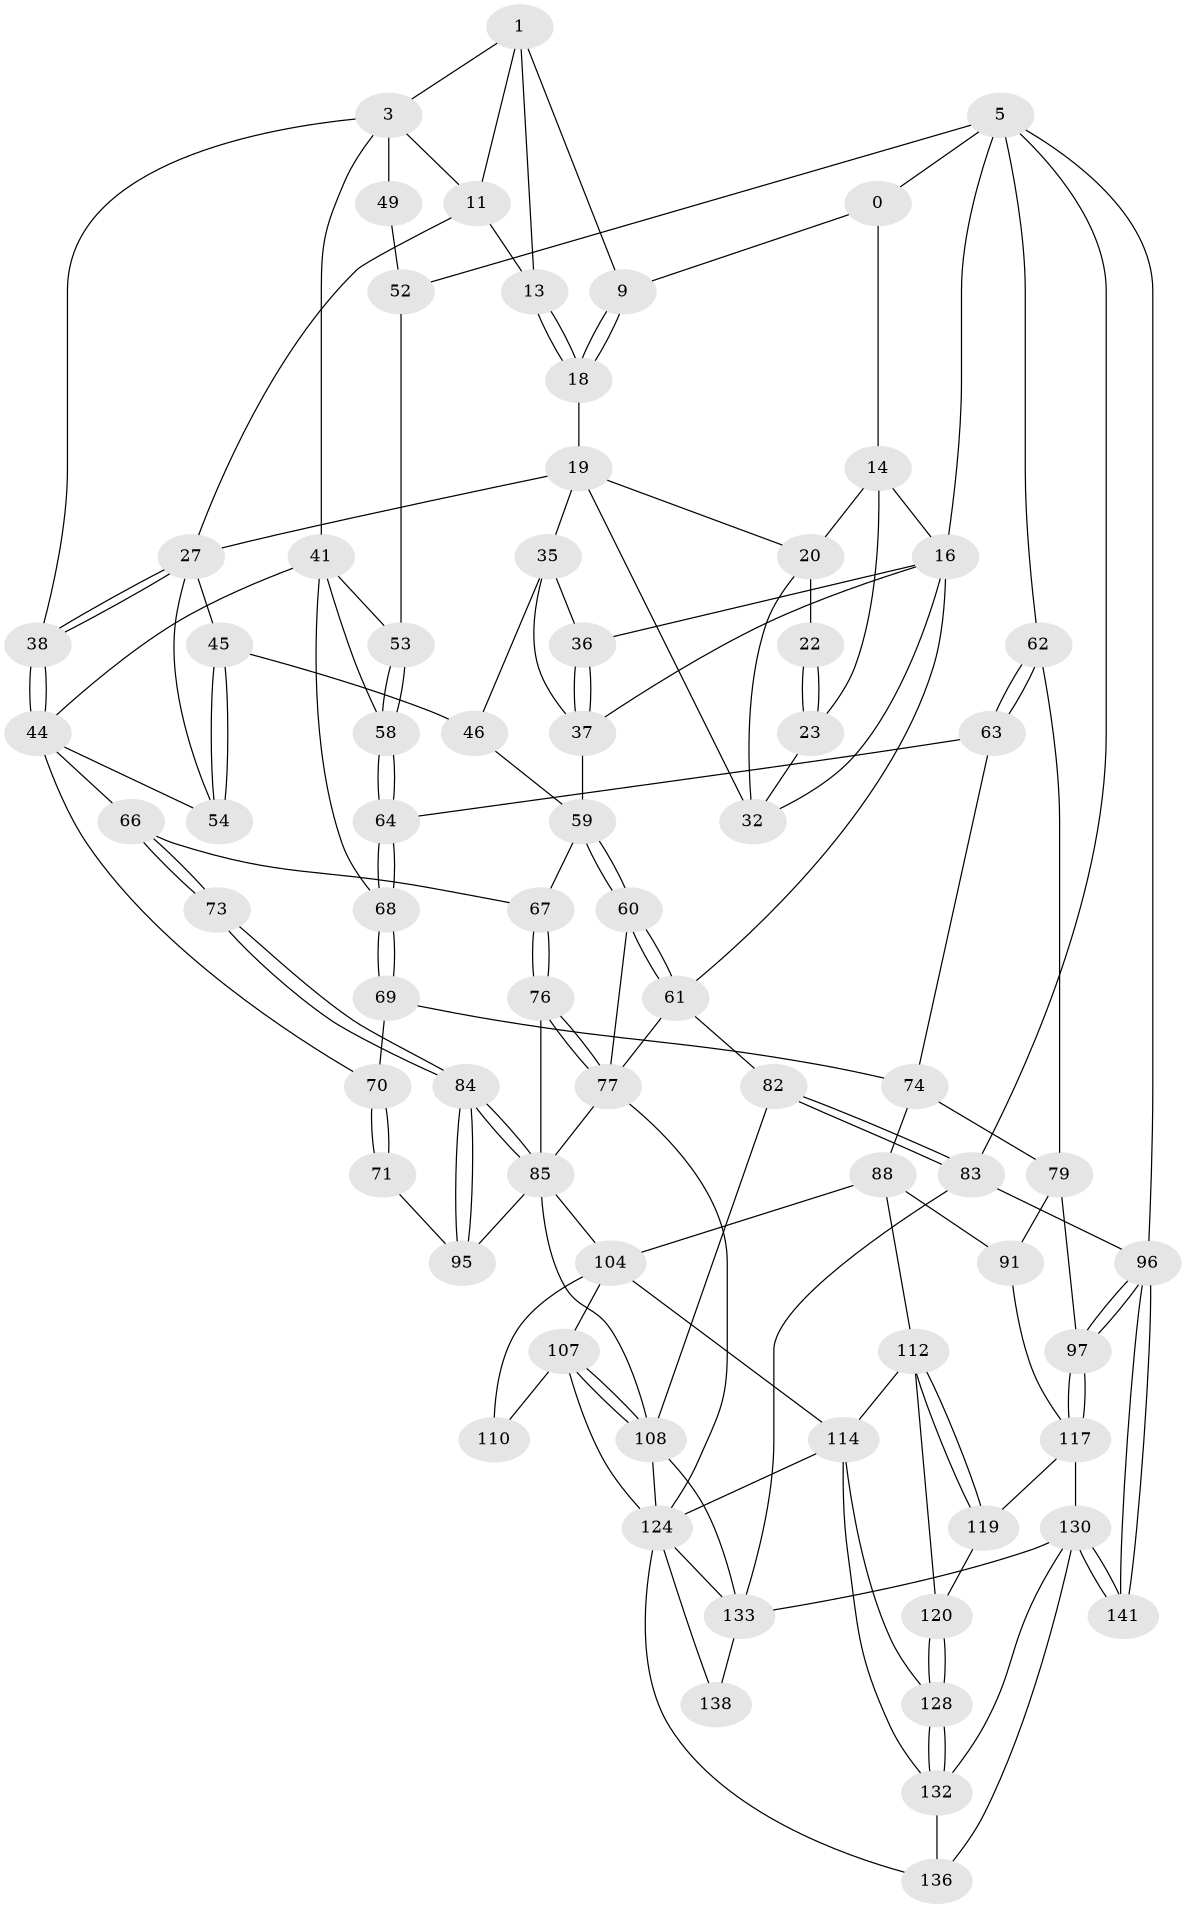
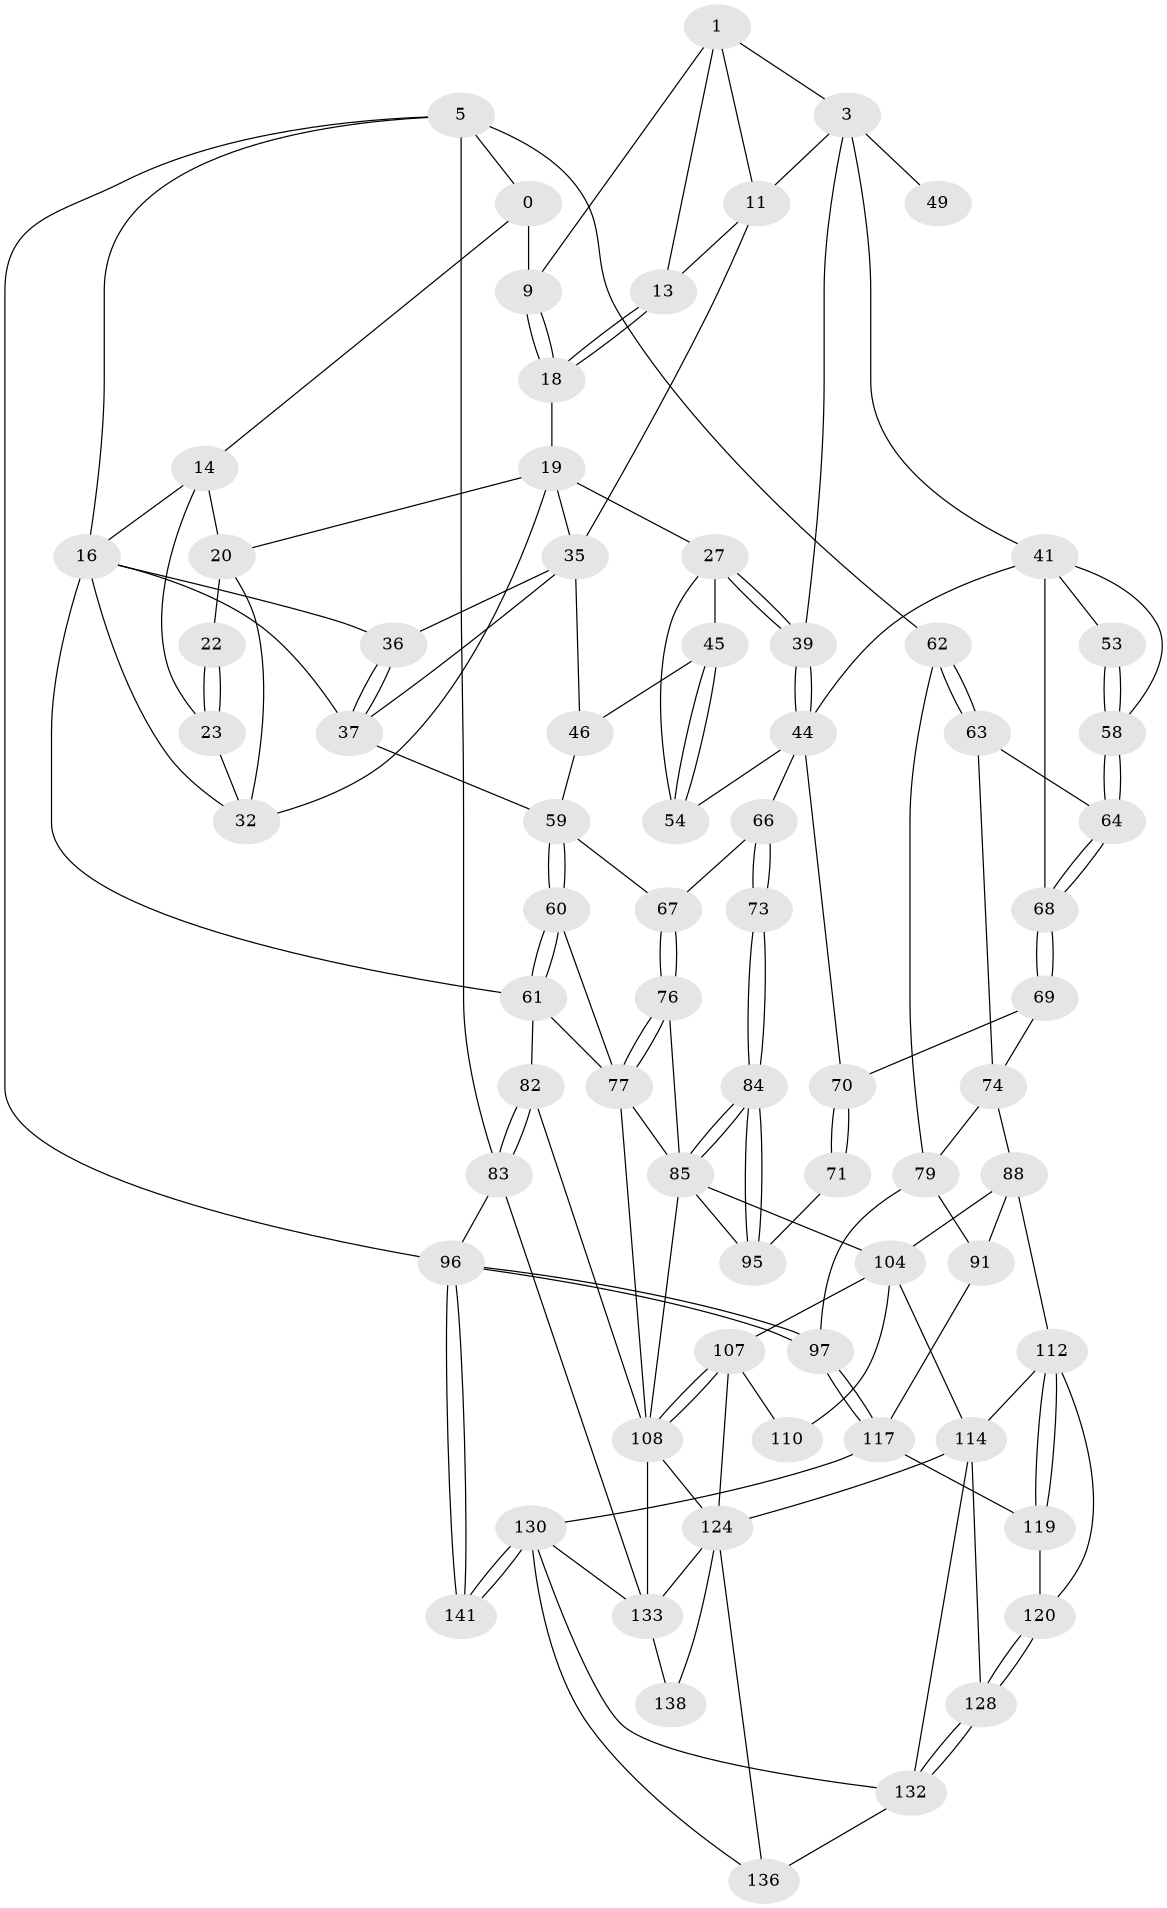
(401, 292) -> none
(293, 348) -> (676, 375)
(38, 645) -> (803, 645)
(727, 1295) -> (633, 1263)
